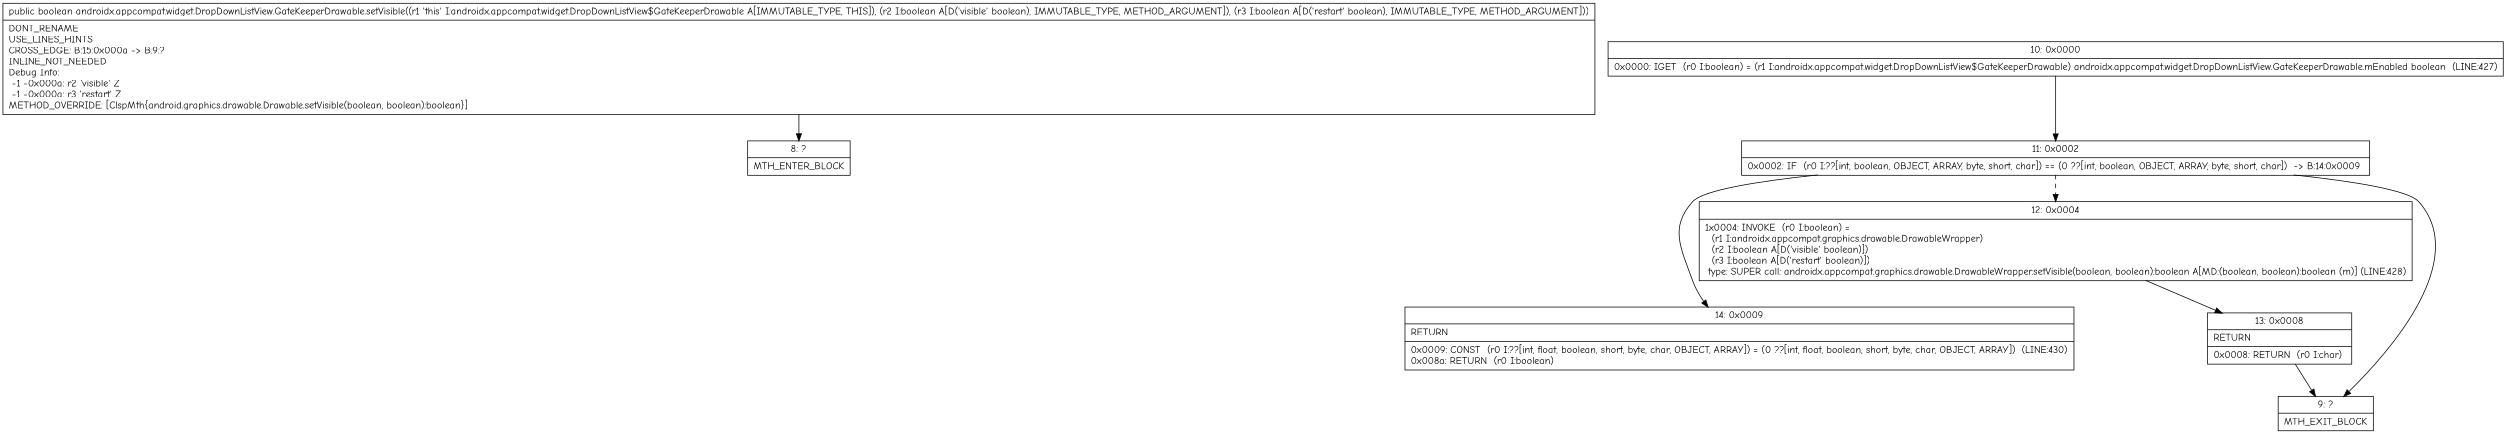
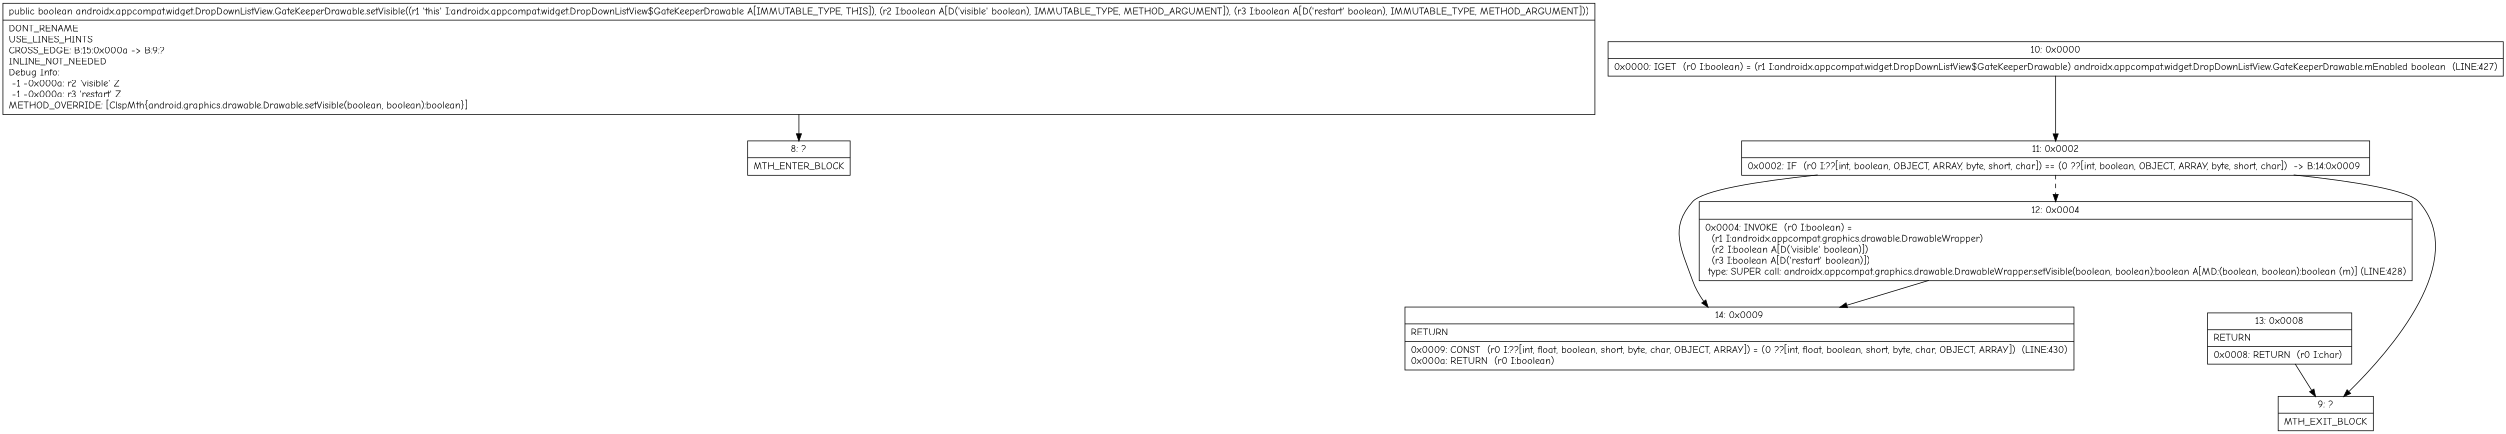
(1779, 228) -> (1780, 228)
(2180, 295) -> (1888, 293)
(1484, 361) -> (1484, 361)
